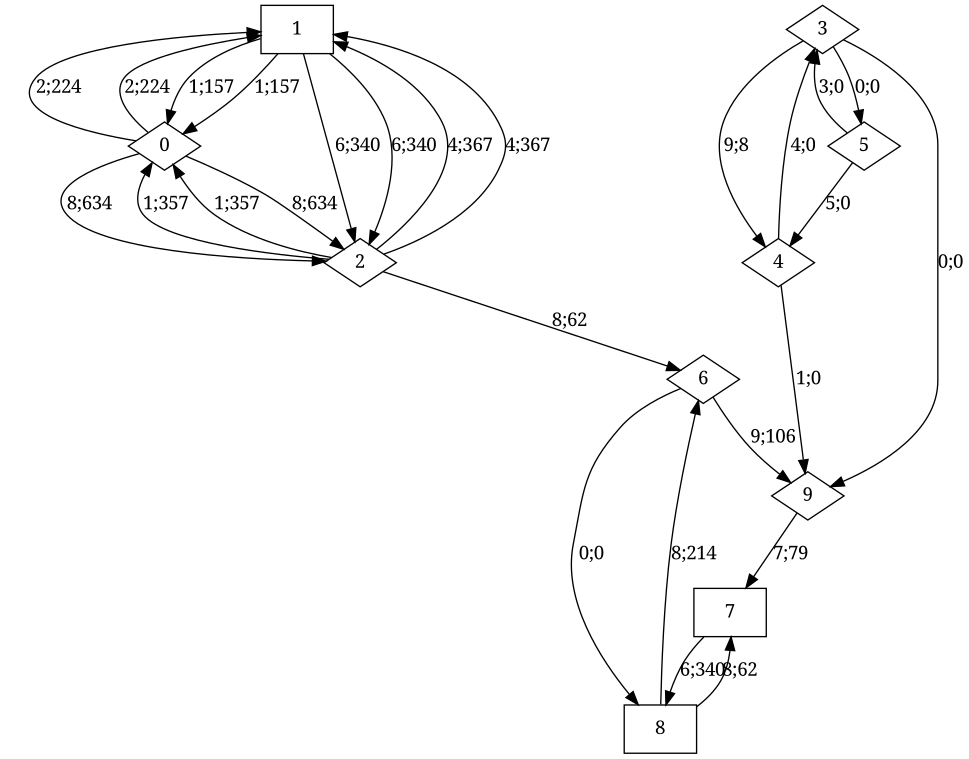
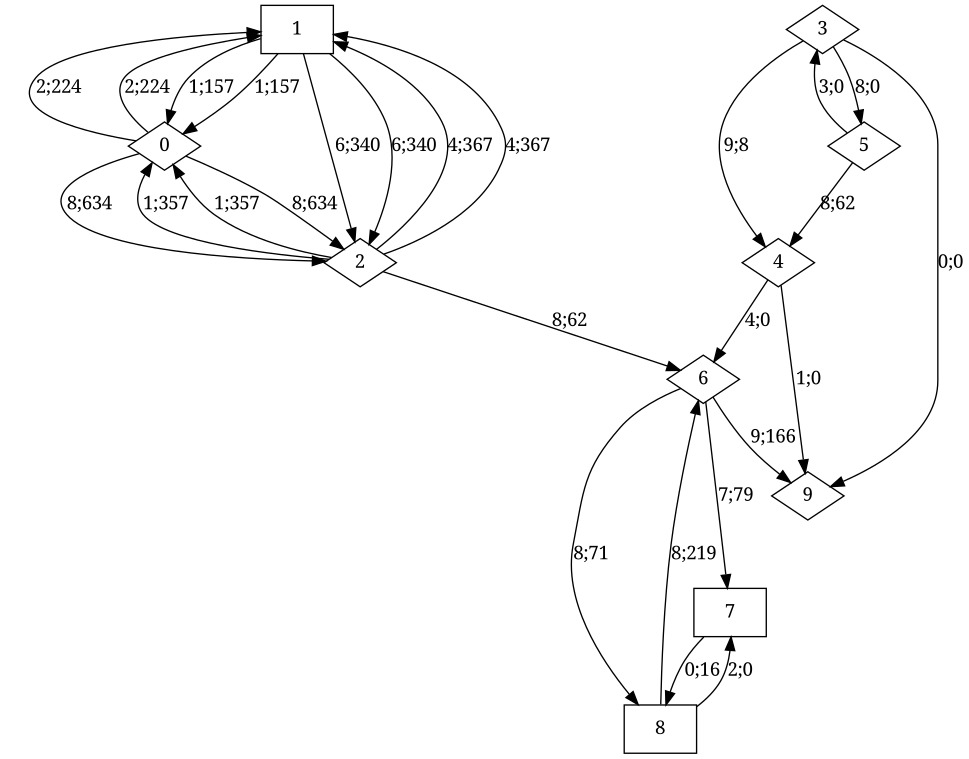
(867, 88) -> (867, 88)
(786, 148) -> (745, 315)
(838, 204) -> (838, 204)
(773, 438) -> (773, 438)
(775, 545) -> (716, 488)
(591, 554) -> (591, 554)
(694, 554) -> (694, 554)
(703, 671) -> (703, 671)
(740, 671) -> (740, 671)
